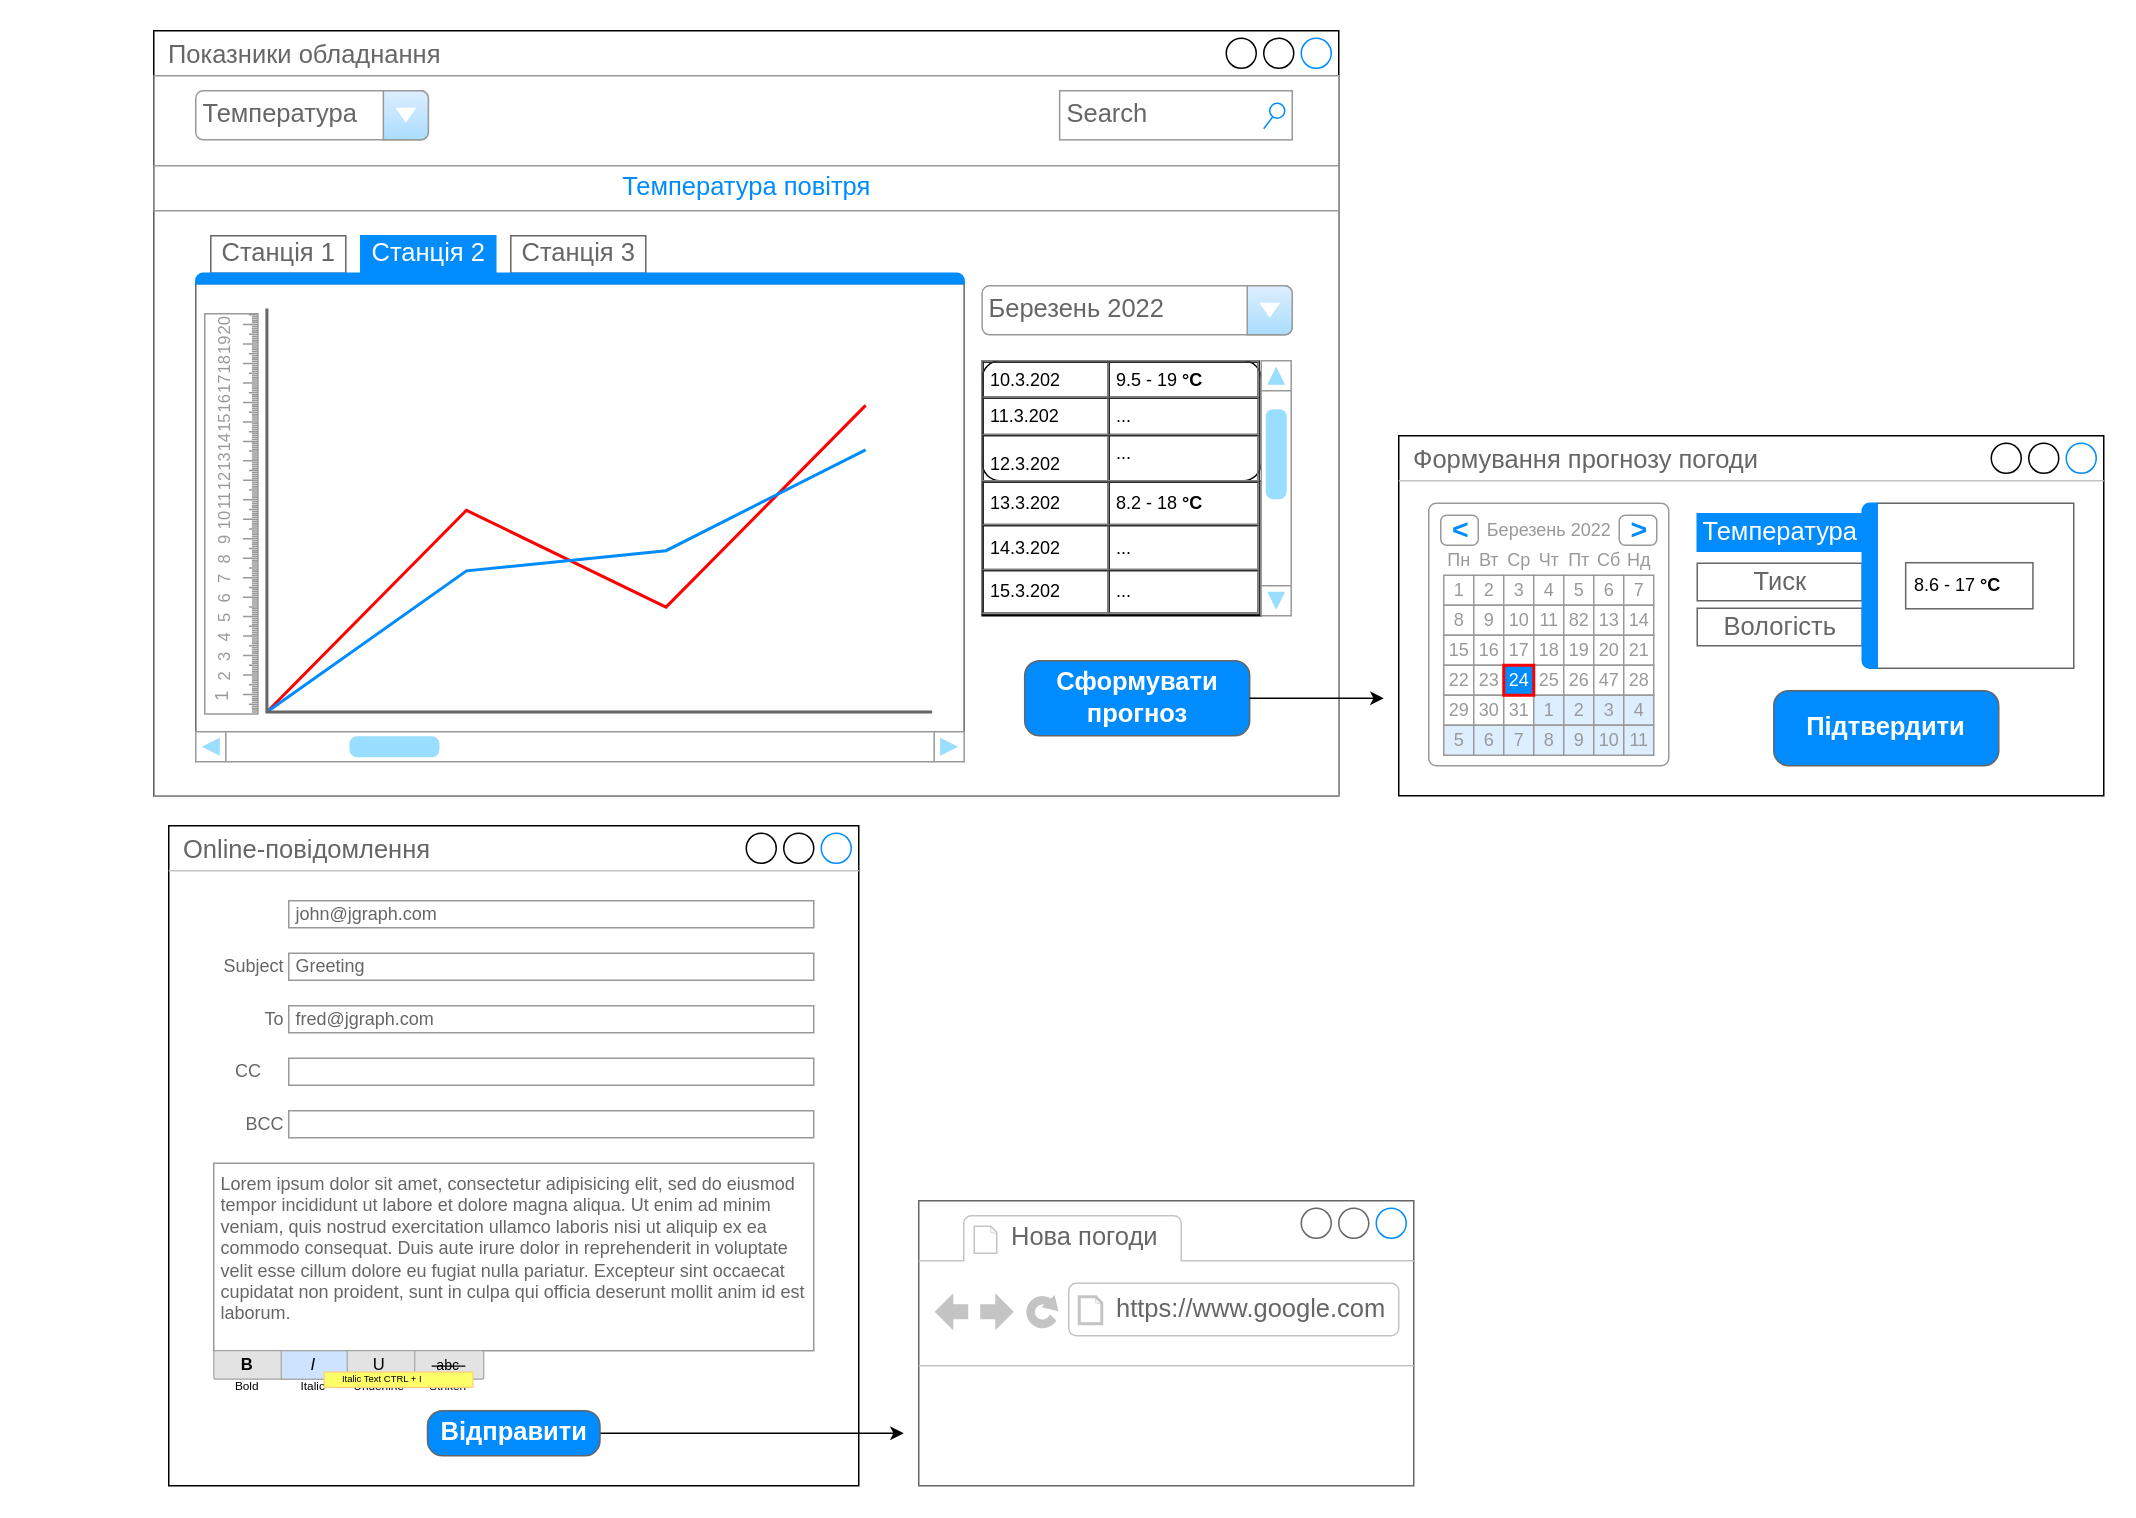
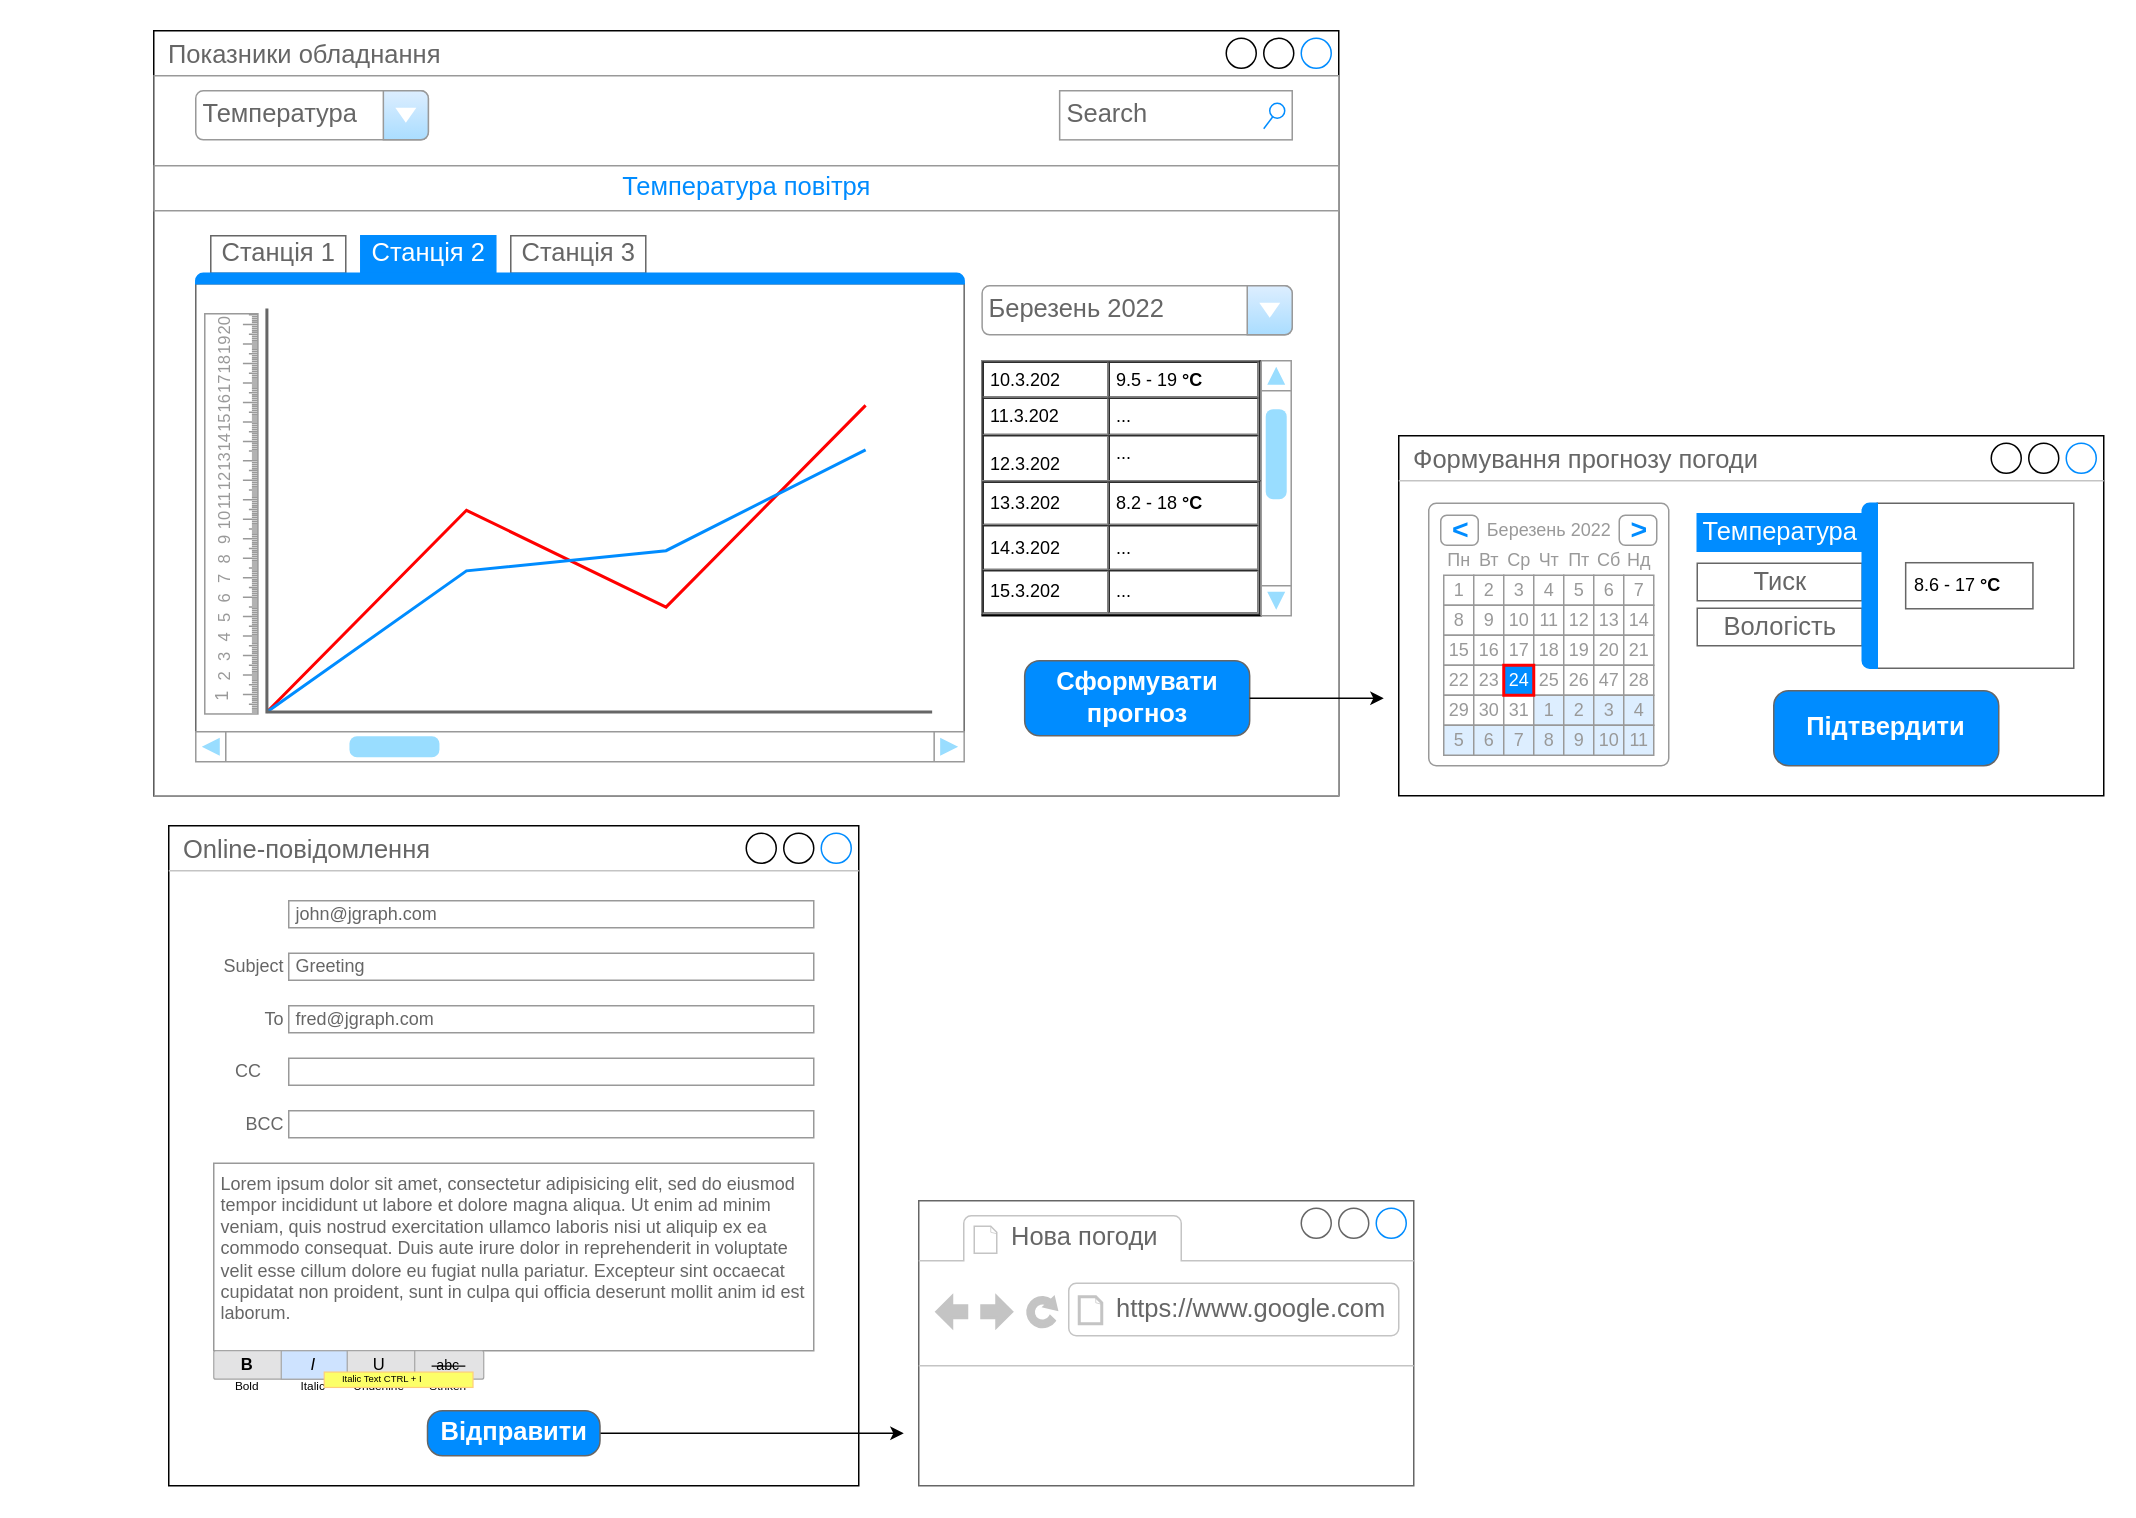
(1122, 421) -> (1122, 421)
(1580, 620) -> (1580, 620)
